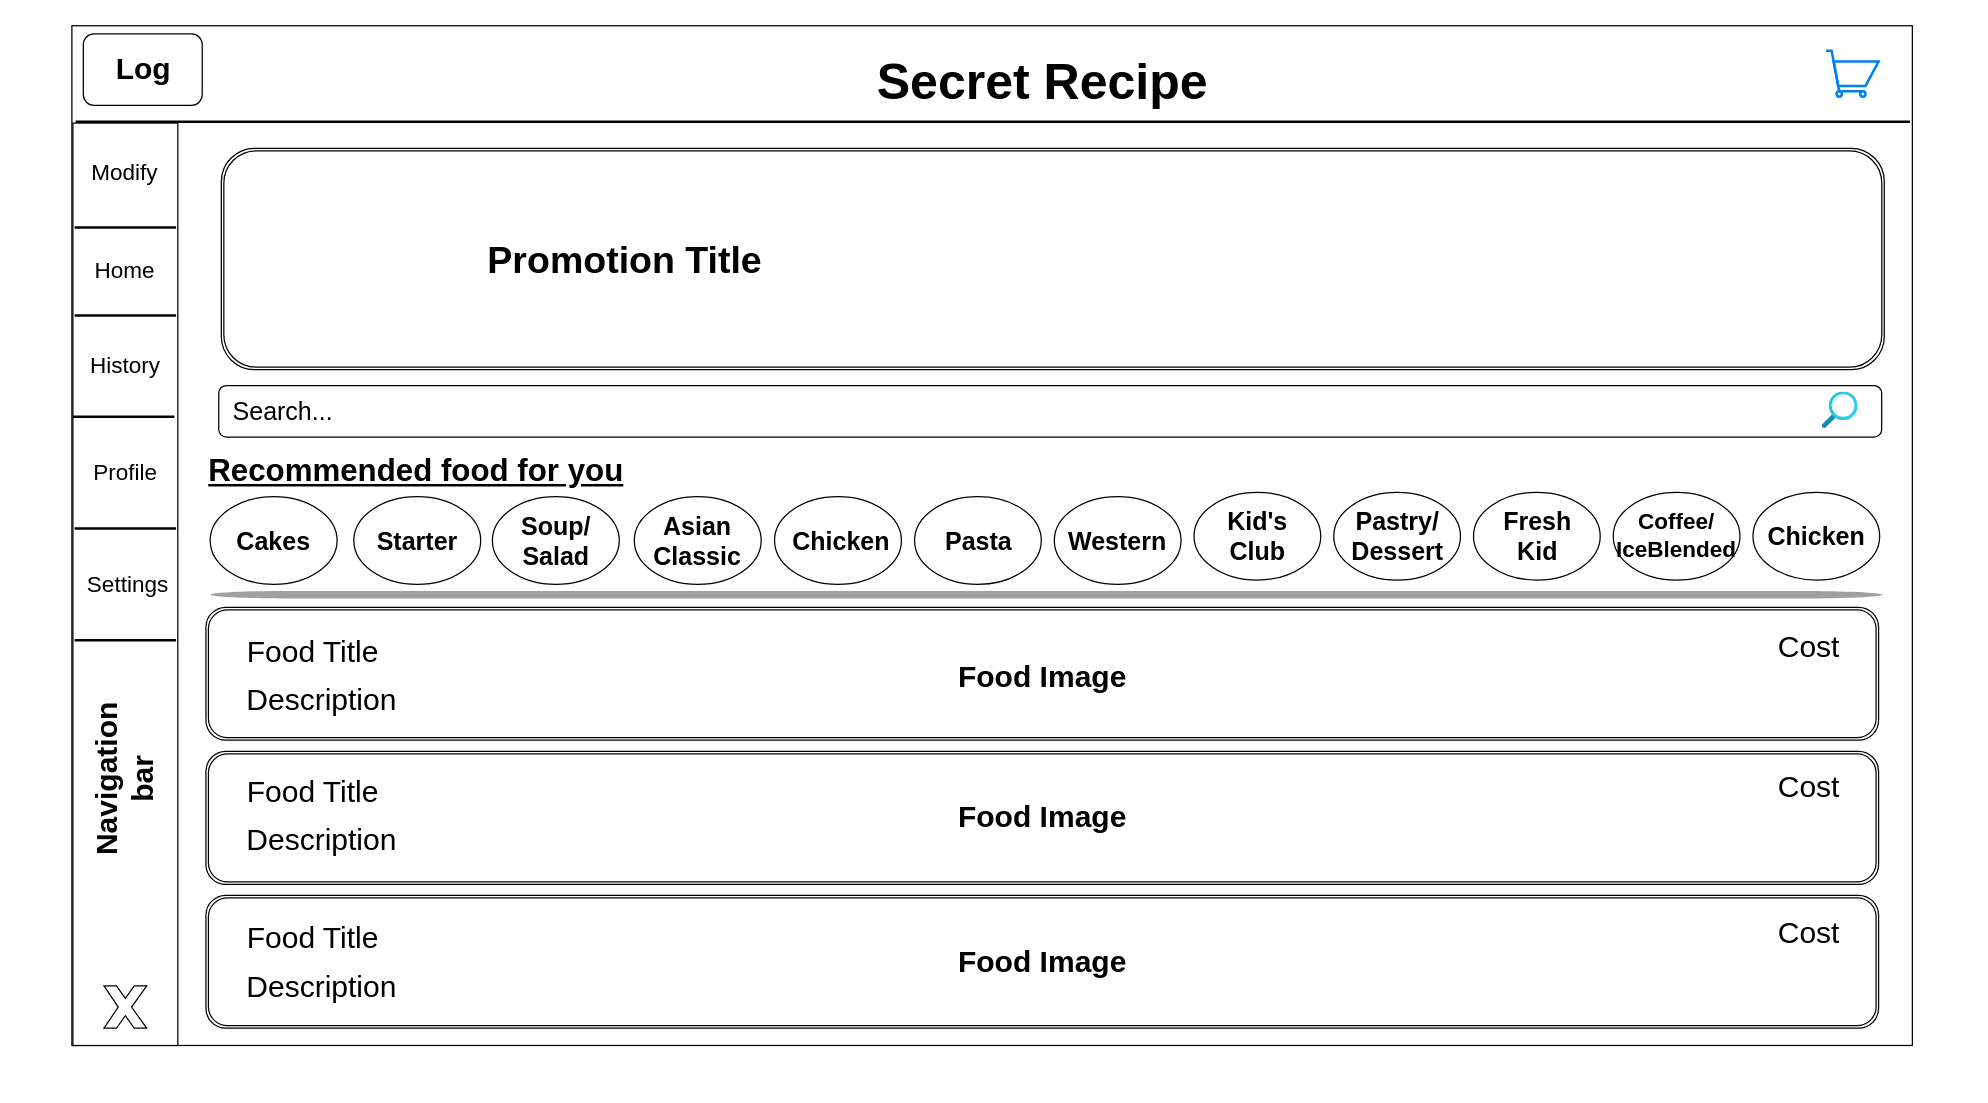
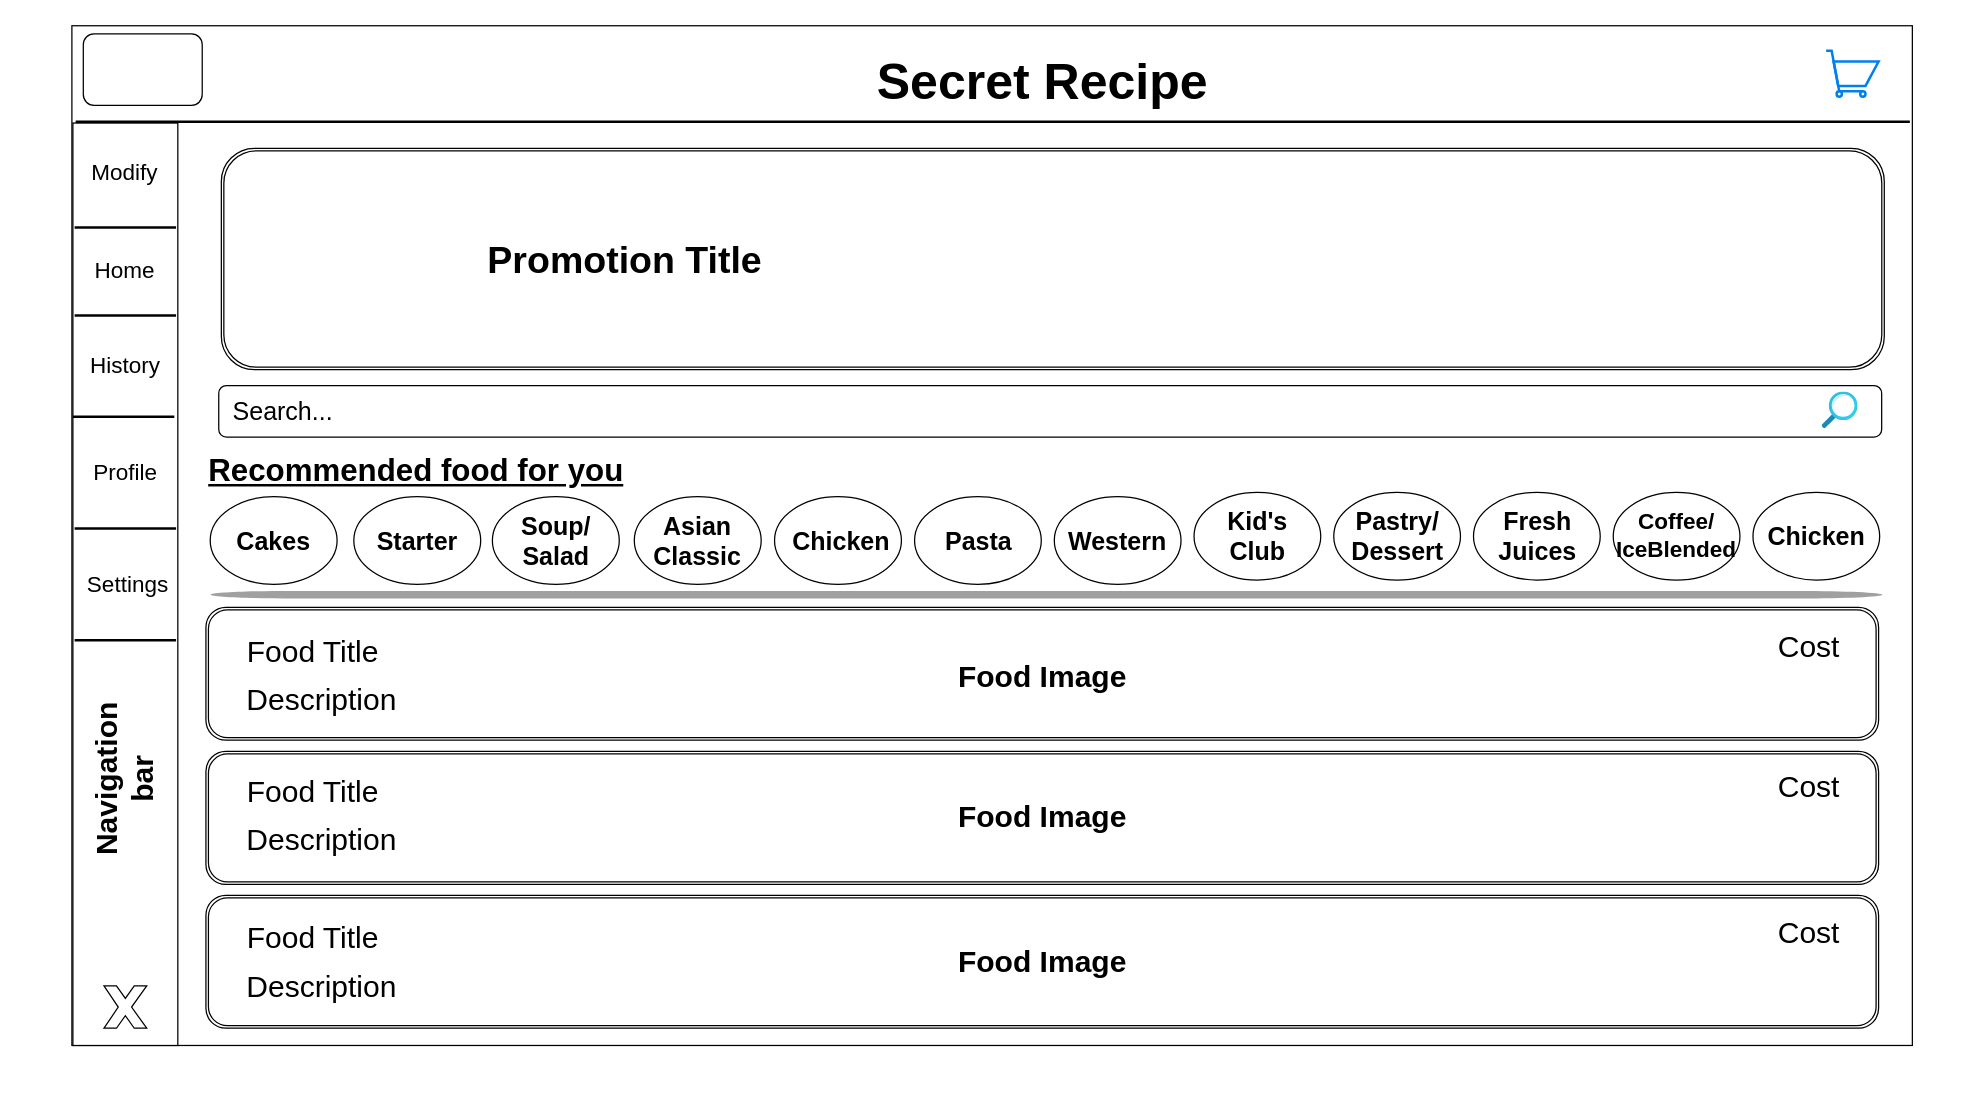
(143, 69) -> none
(1538, 536) -> (1538, 536)
